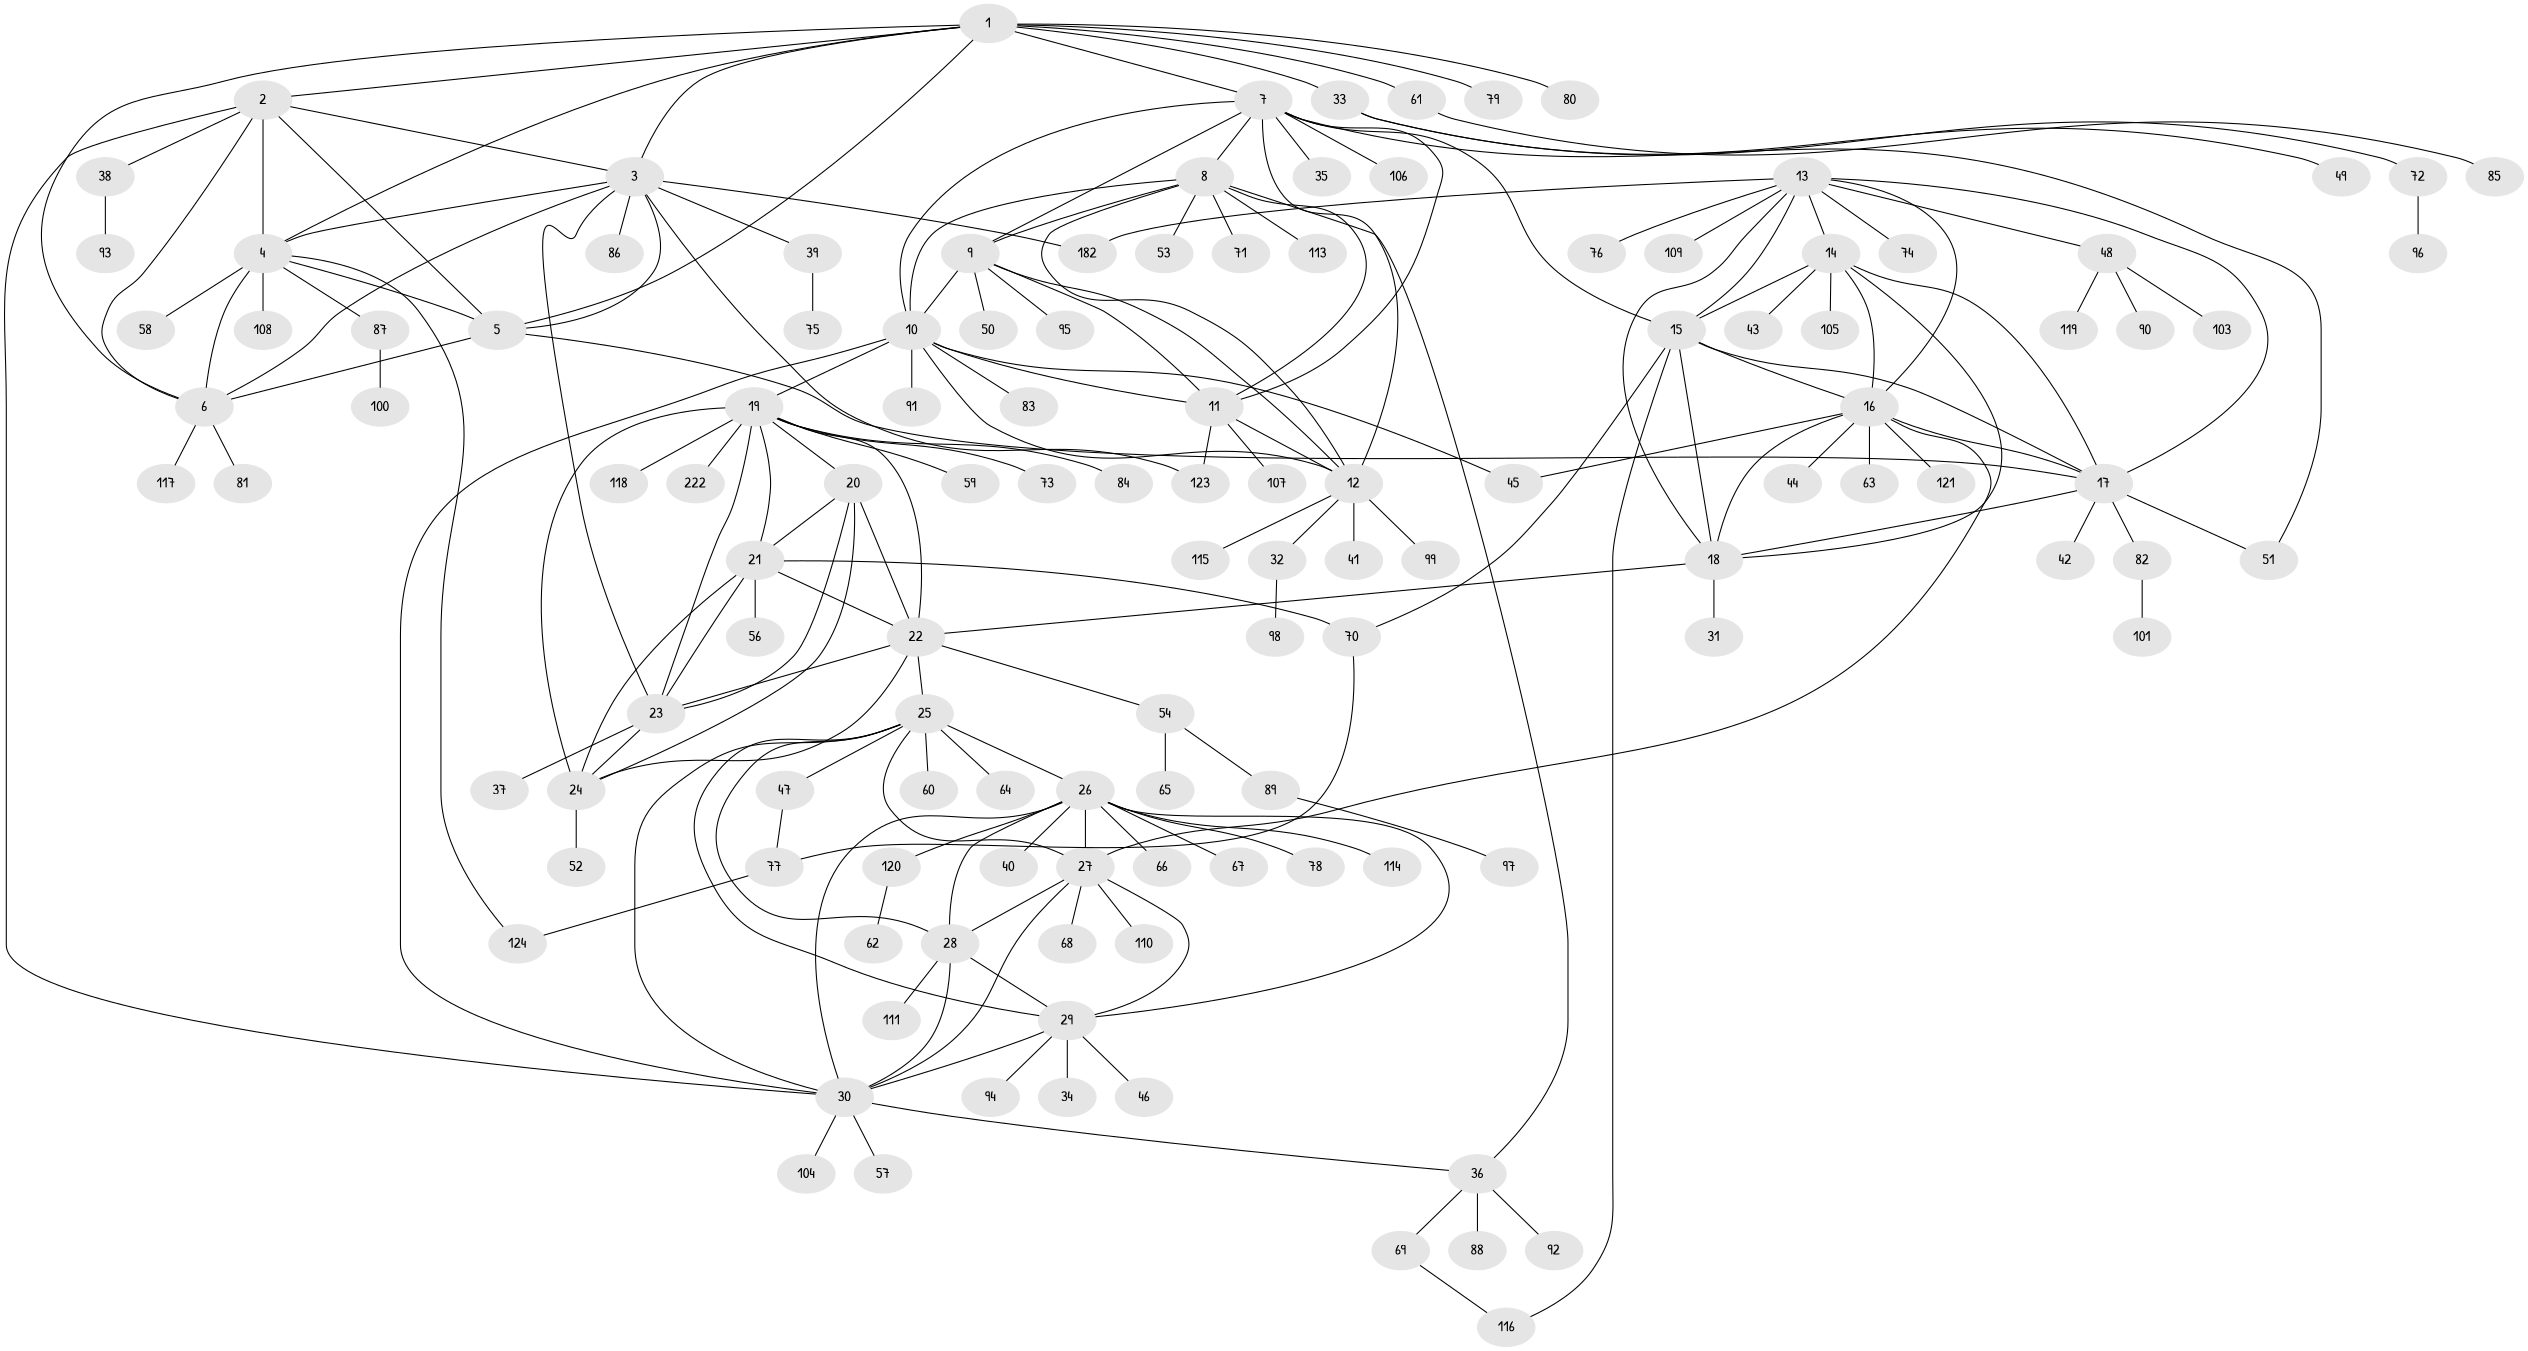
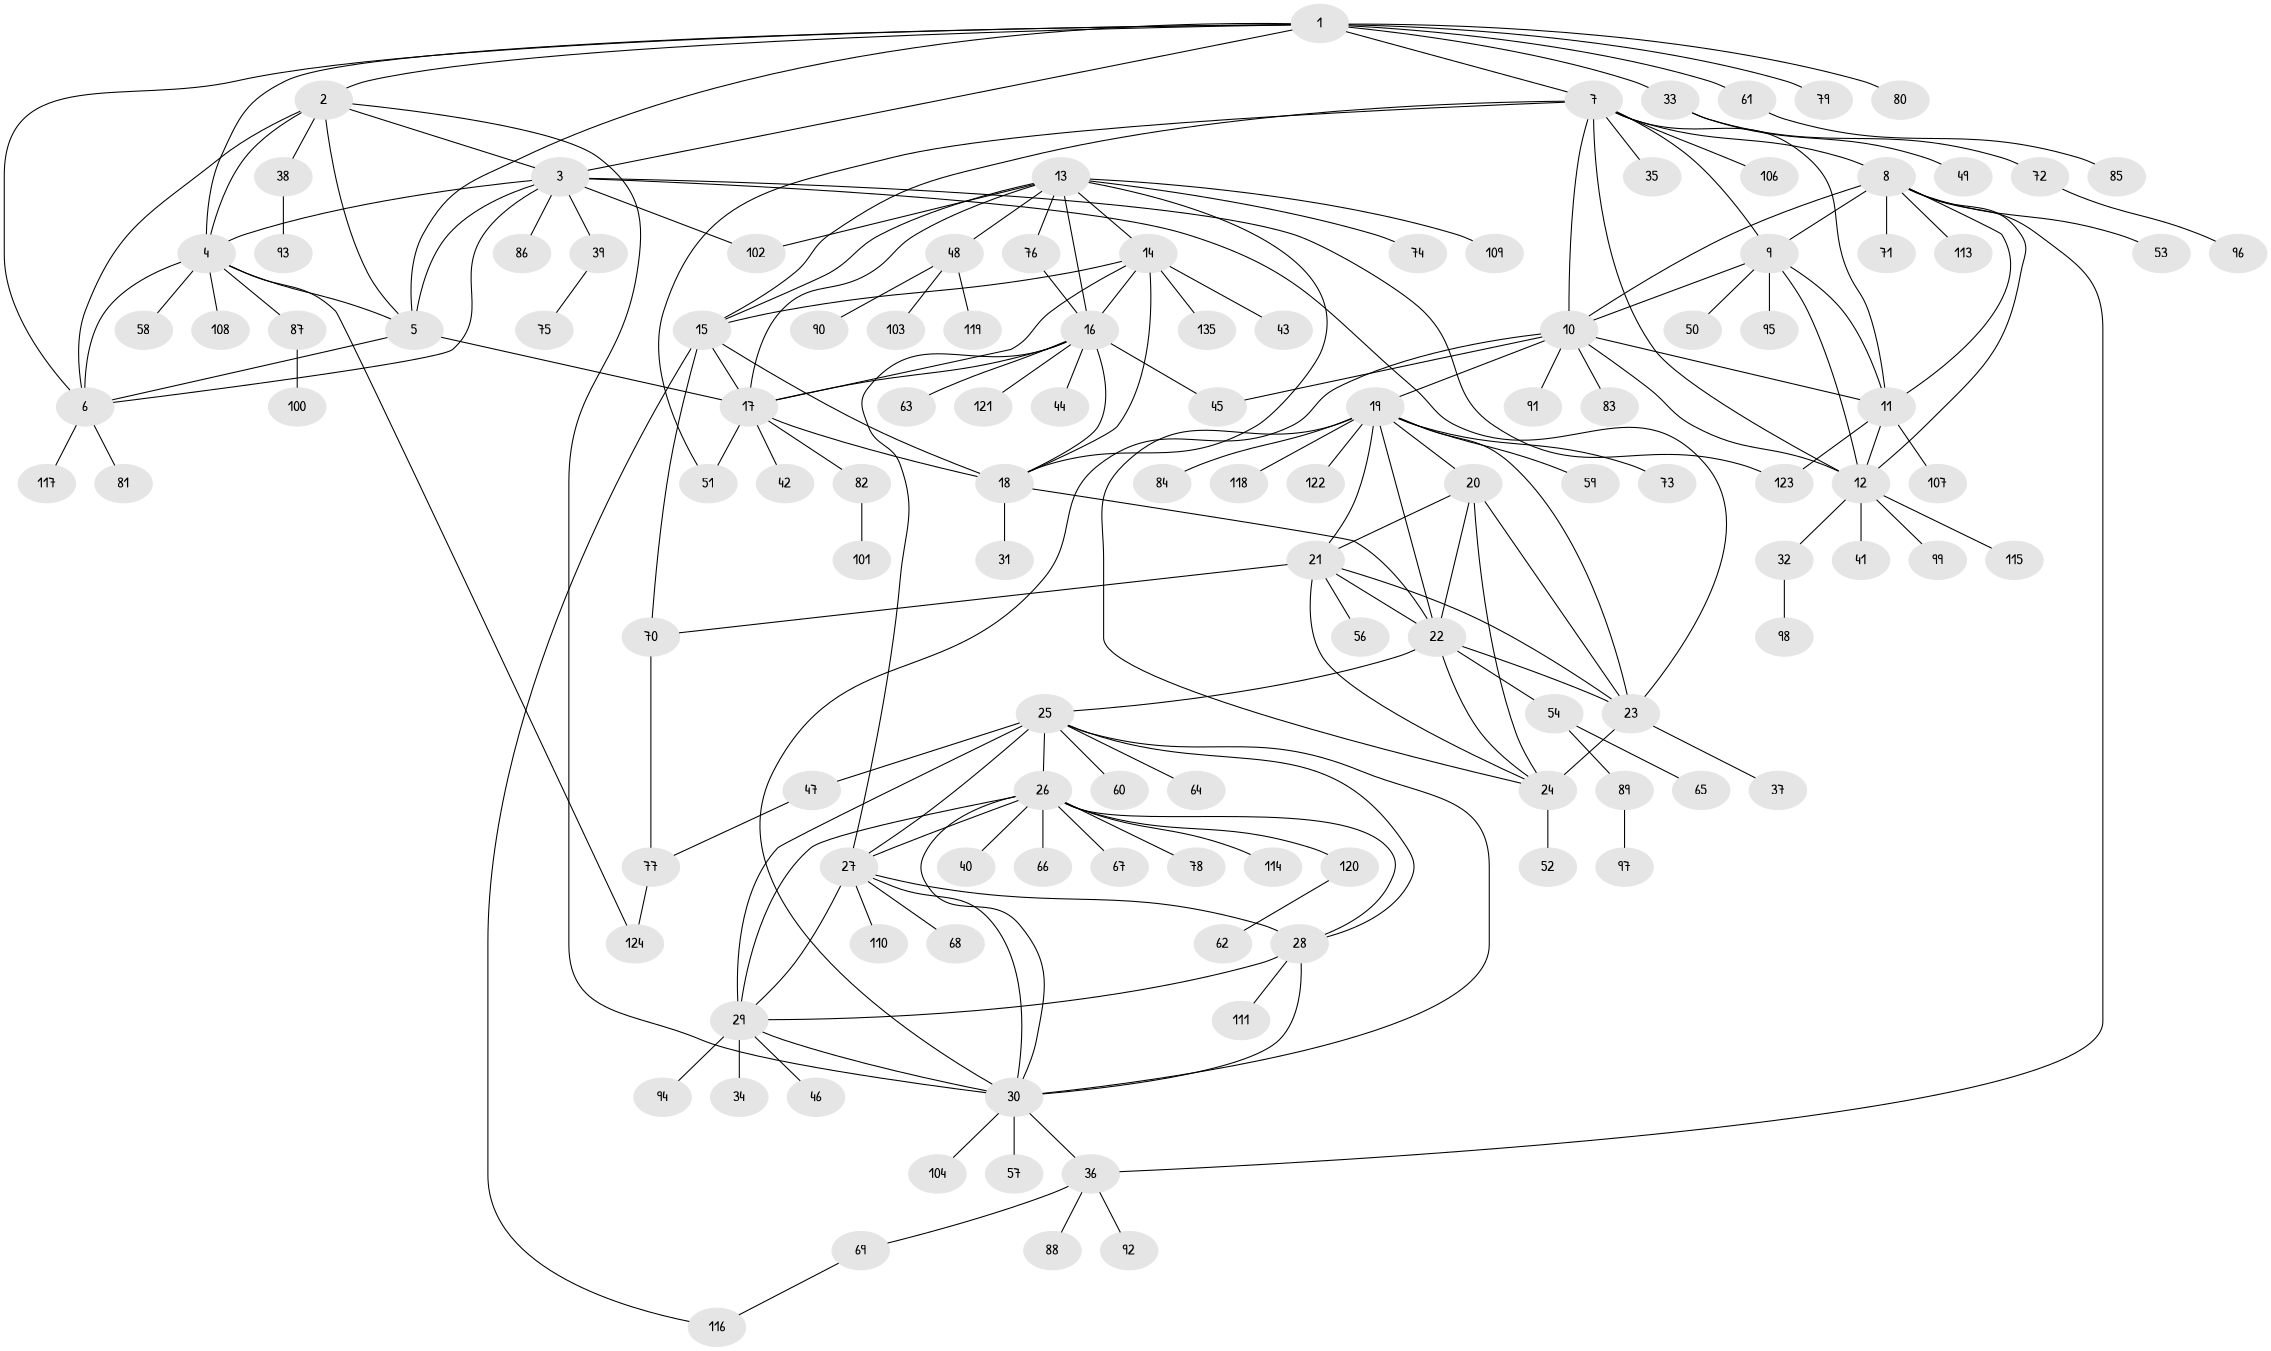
(1088, 254) -> (756, 254)
(1830, 330) -> (1207, 330)
(1771, 371) -> (1061, 292)
(696, 484) -> (1316, 484)
